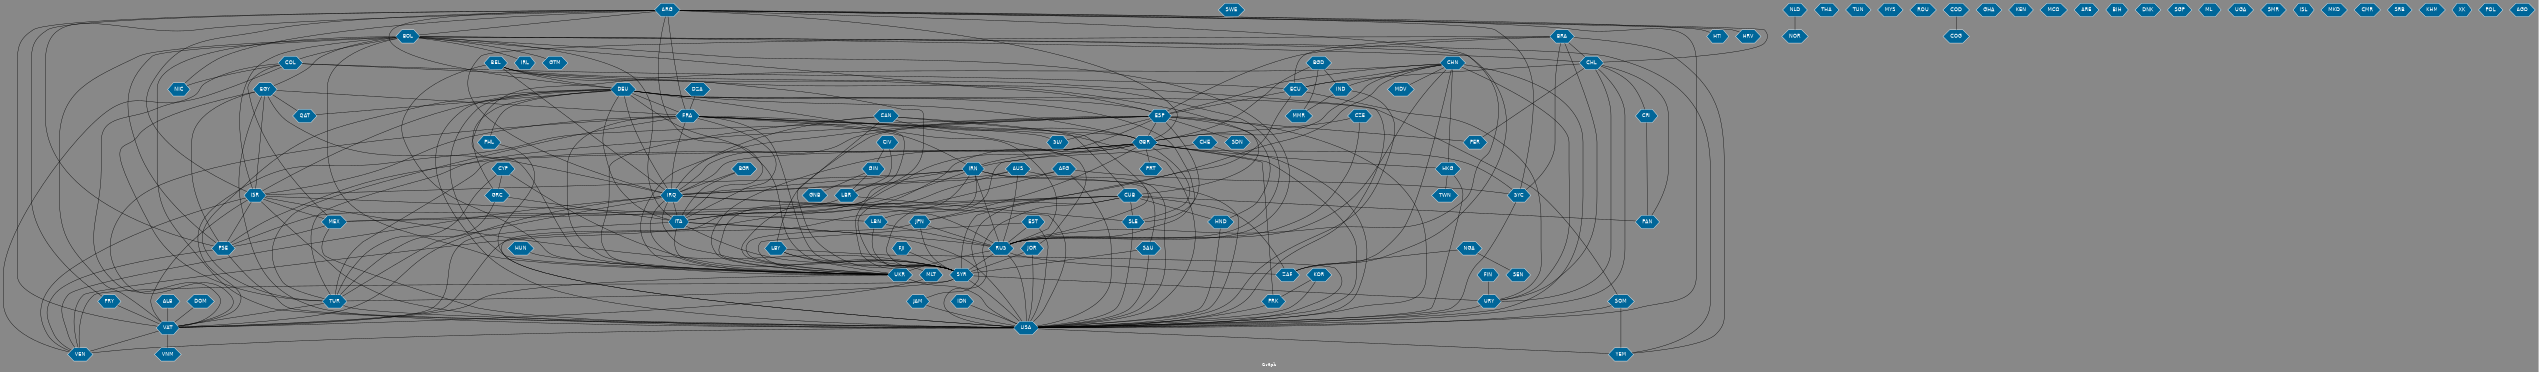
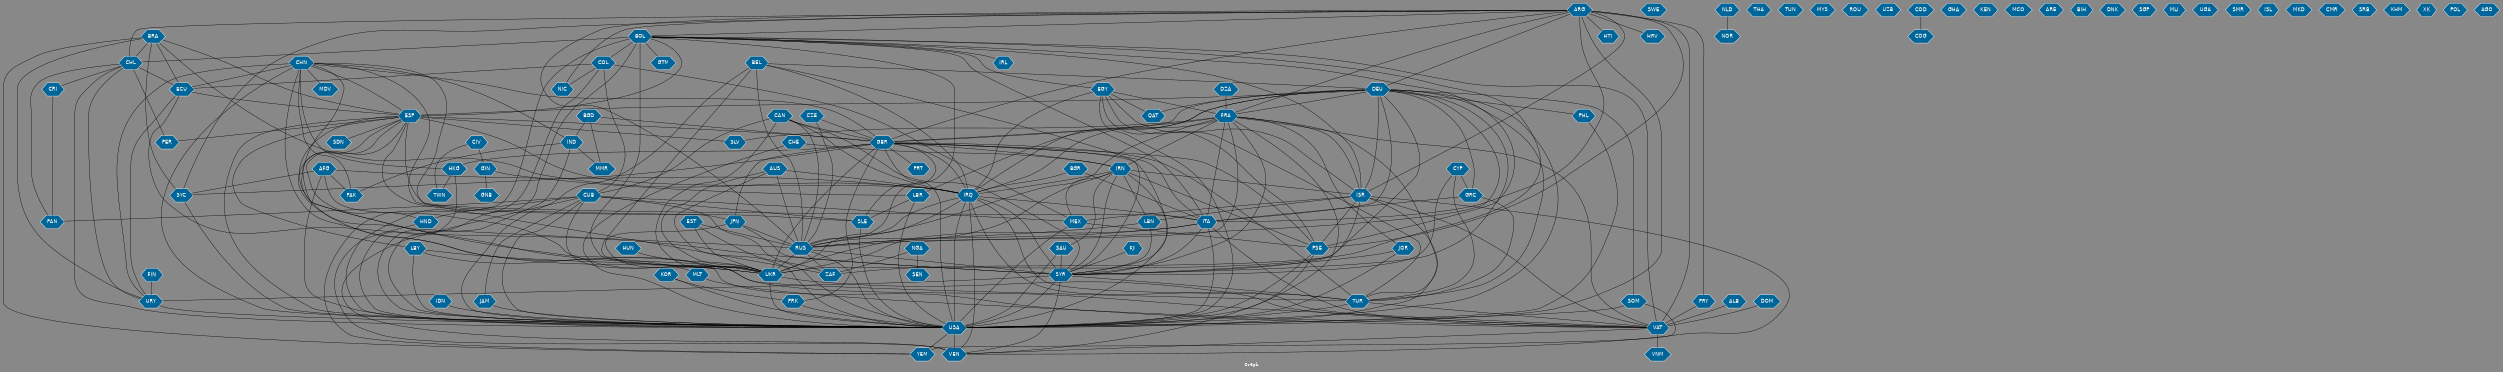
none -> (1888, 10)
(883, 179) -> (444, 156)
(100, 186) -> none
none -> (351, 195)
